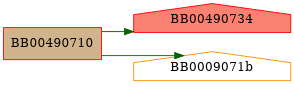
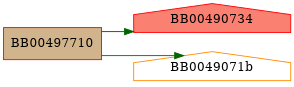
(53, 44) -> (53, 44)
(212, 68) -> (212, 68)
